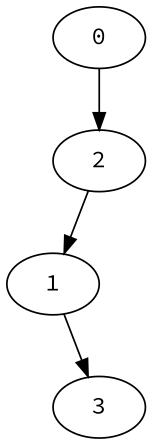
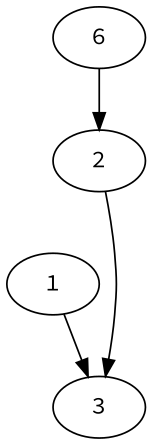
(99, 38) -> (99, 38)
(79, 214) -> (116, 275)
